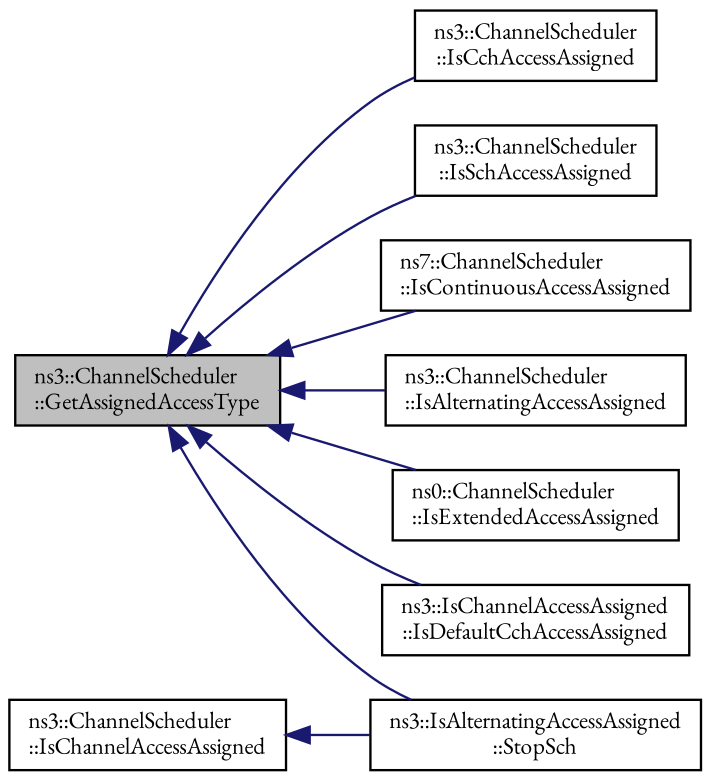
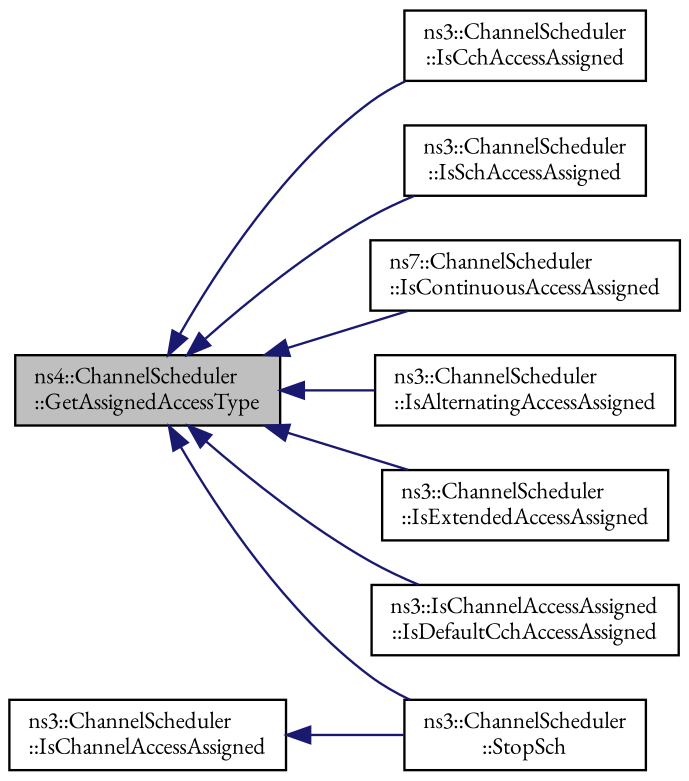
(148, 390) -> (148, 390)
(536, 505) -> (525, 505)
(536, 735) -> (525, 735)
